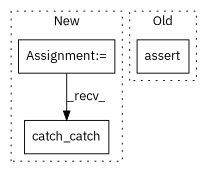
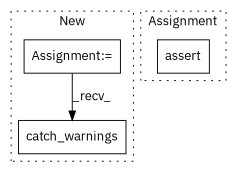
(163, 22) -> (183, 22)
(67, 137) -> (72, 137)
